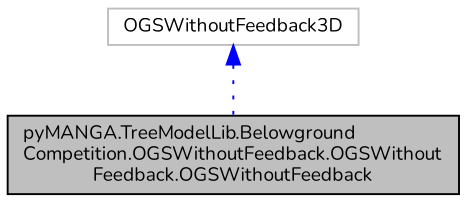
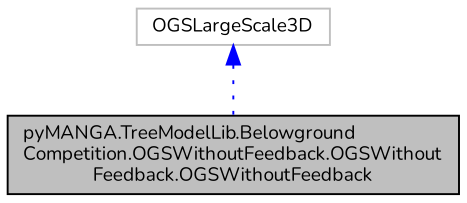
(233, 27) -> (233, 27)
